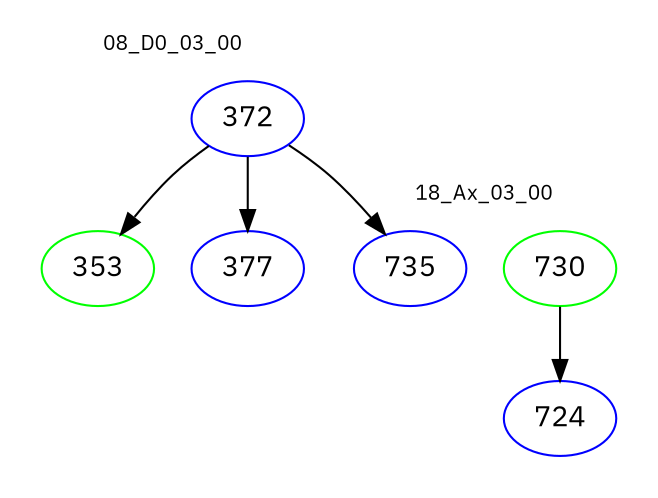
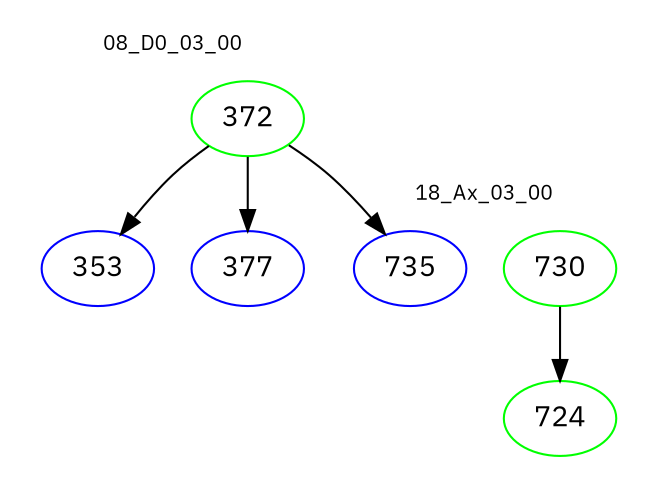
(248, 119) -> (248, 119)
(98, 269) -> (98, 269)
(560, 418) -> (560, 418)
